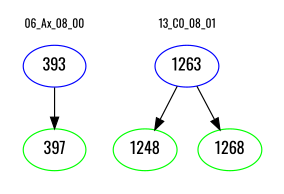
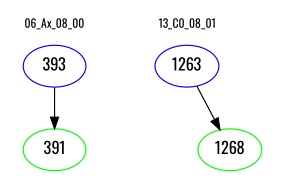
(55, 150) -> (55, 150)
(145, 150) -> none
